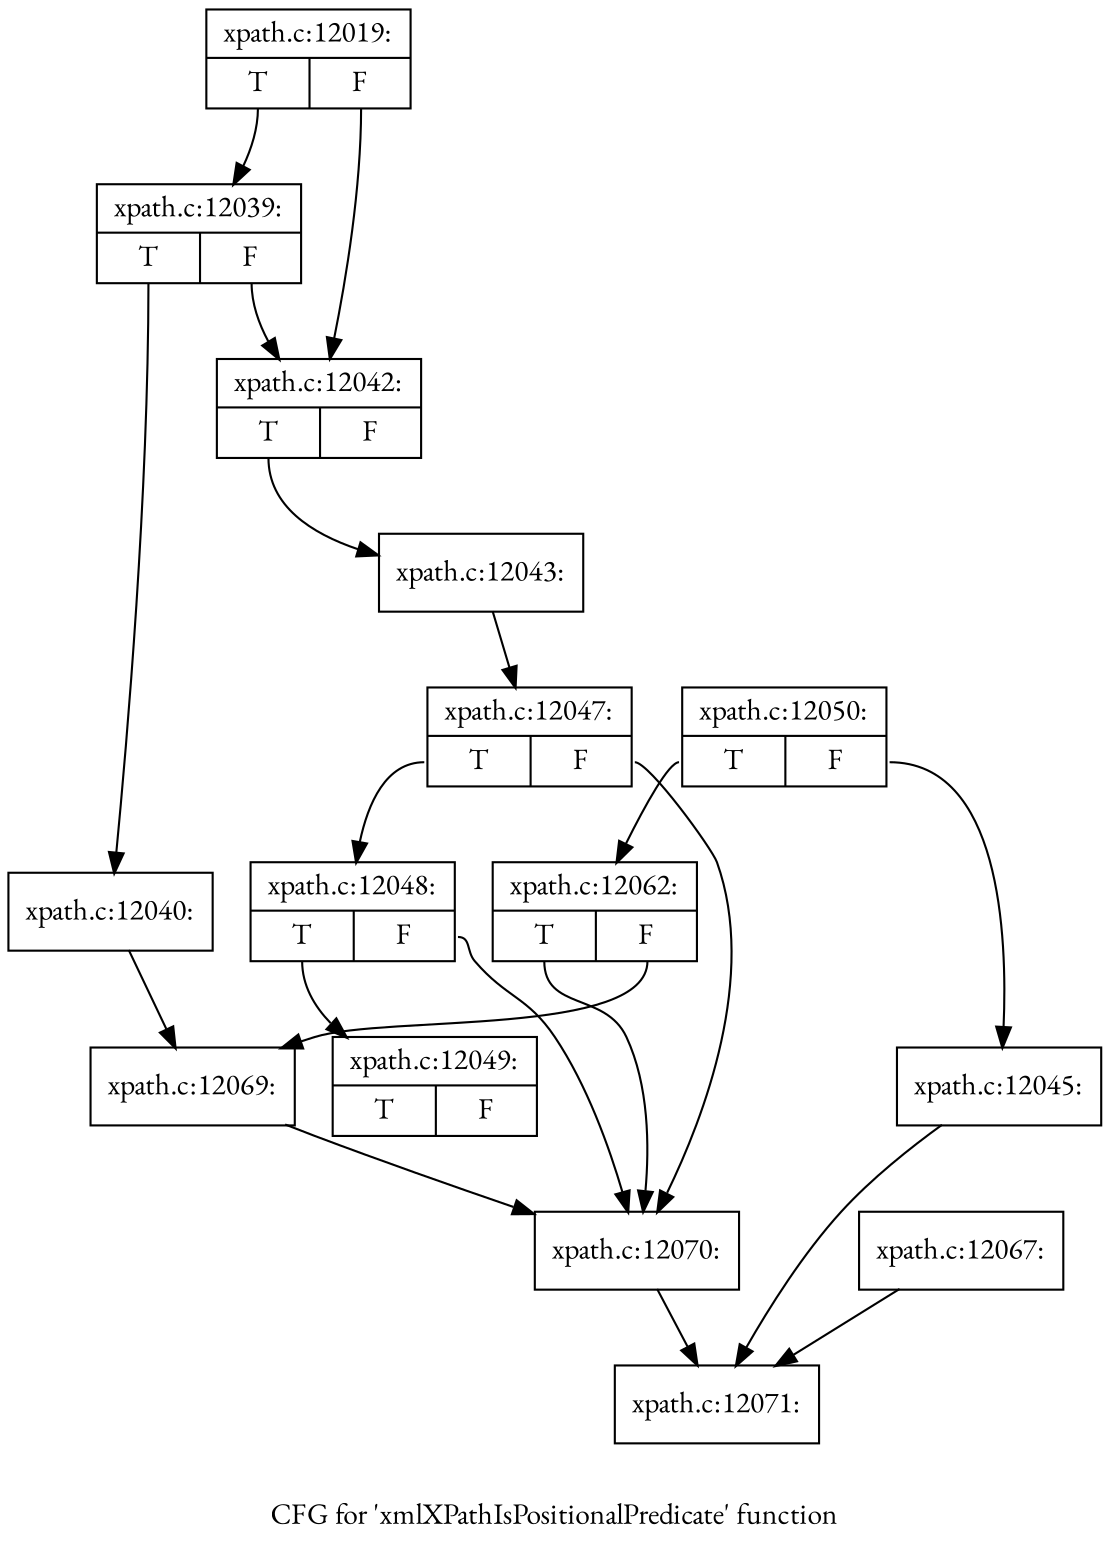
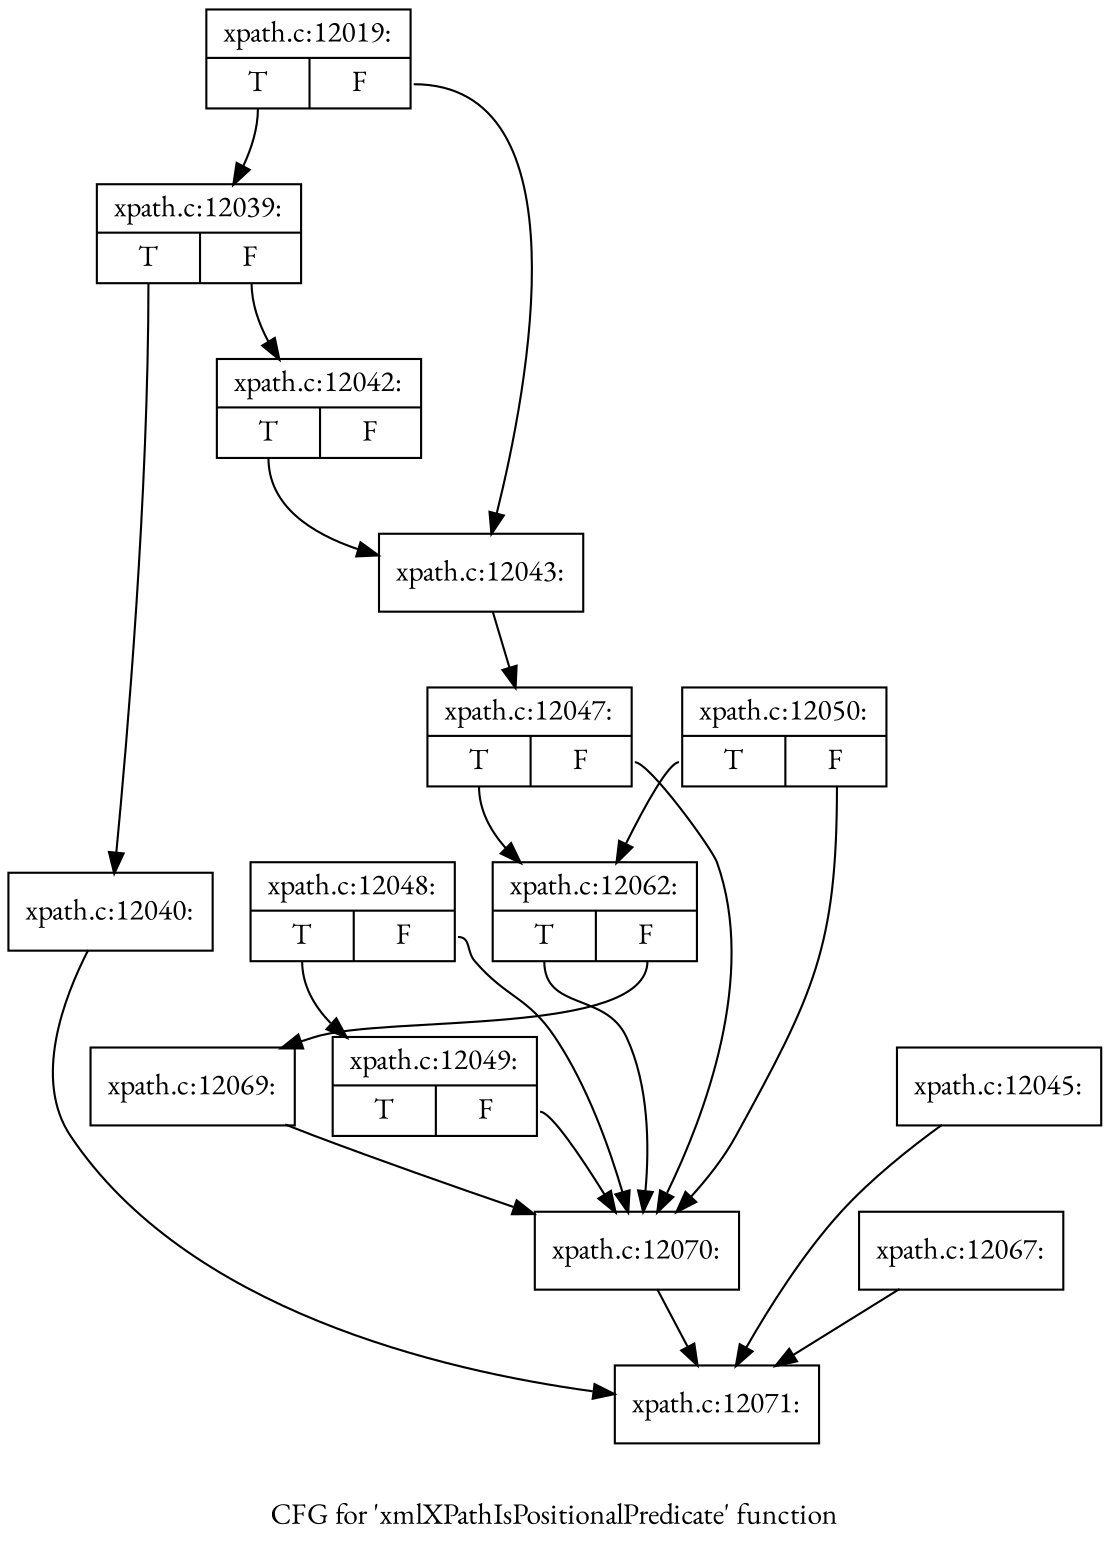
(353, 224) -> (531, 270)
(379, 790) -> (487, 820)
(991, 868) -> (802, 1005)
(148, 989) -> (218, 1270)
none -> (576, 1150)
